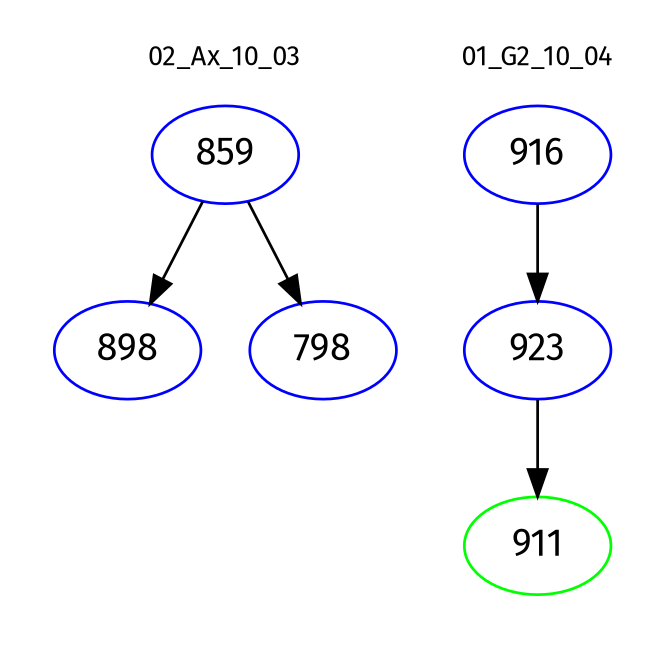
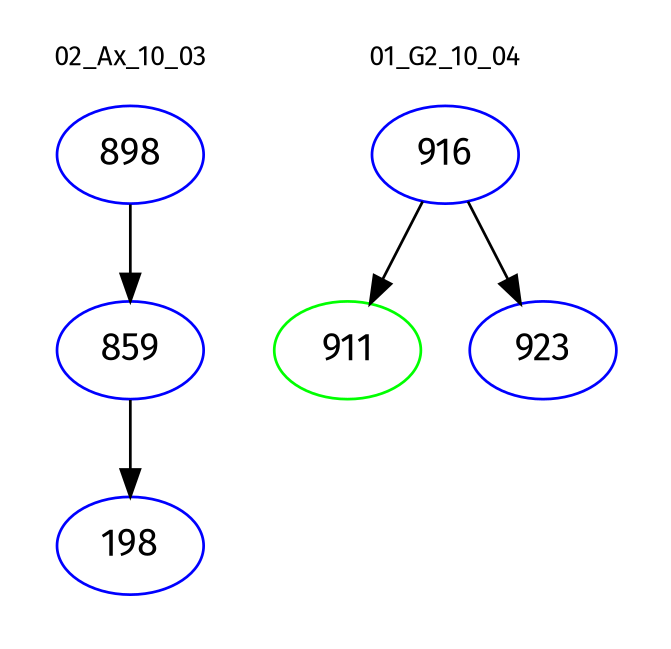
(183, 240) -> (130, 239)
(323, 350) -> (130, 546)
(538, 435) -> (403, 240)
